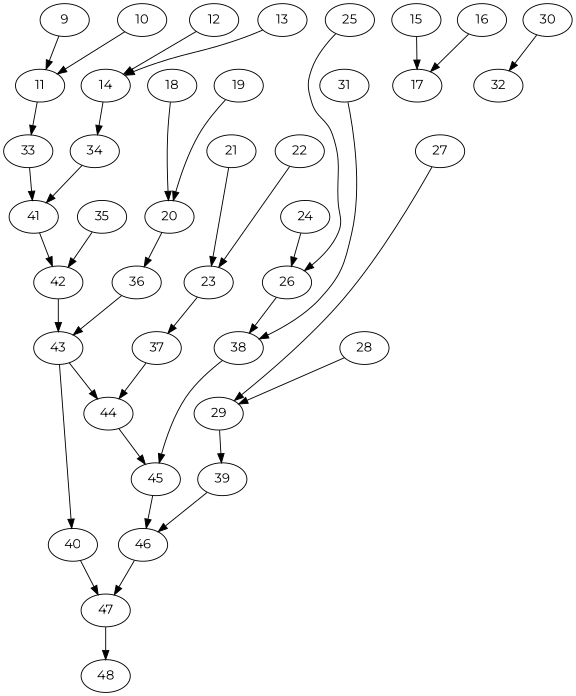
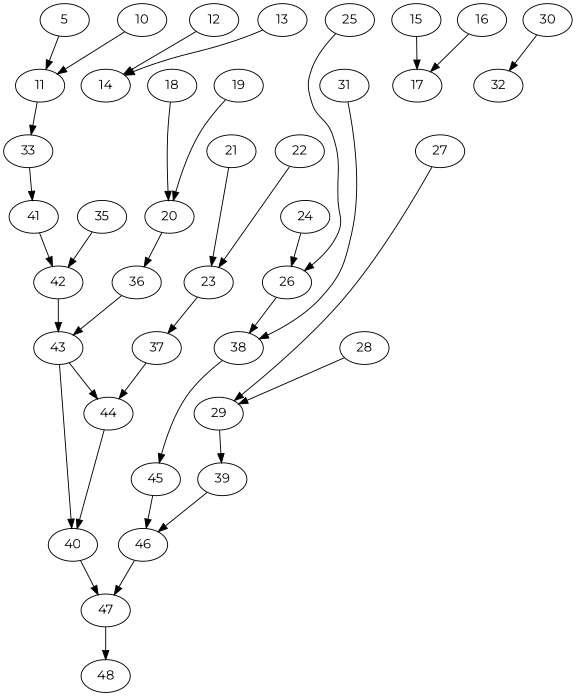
(65, 20) -> (65, 20)
(95, 151) -> none
(129, 443) -> (92, 475)
